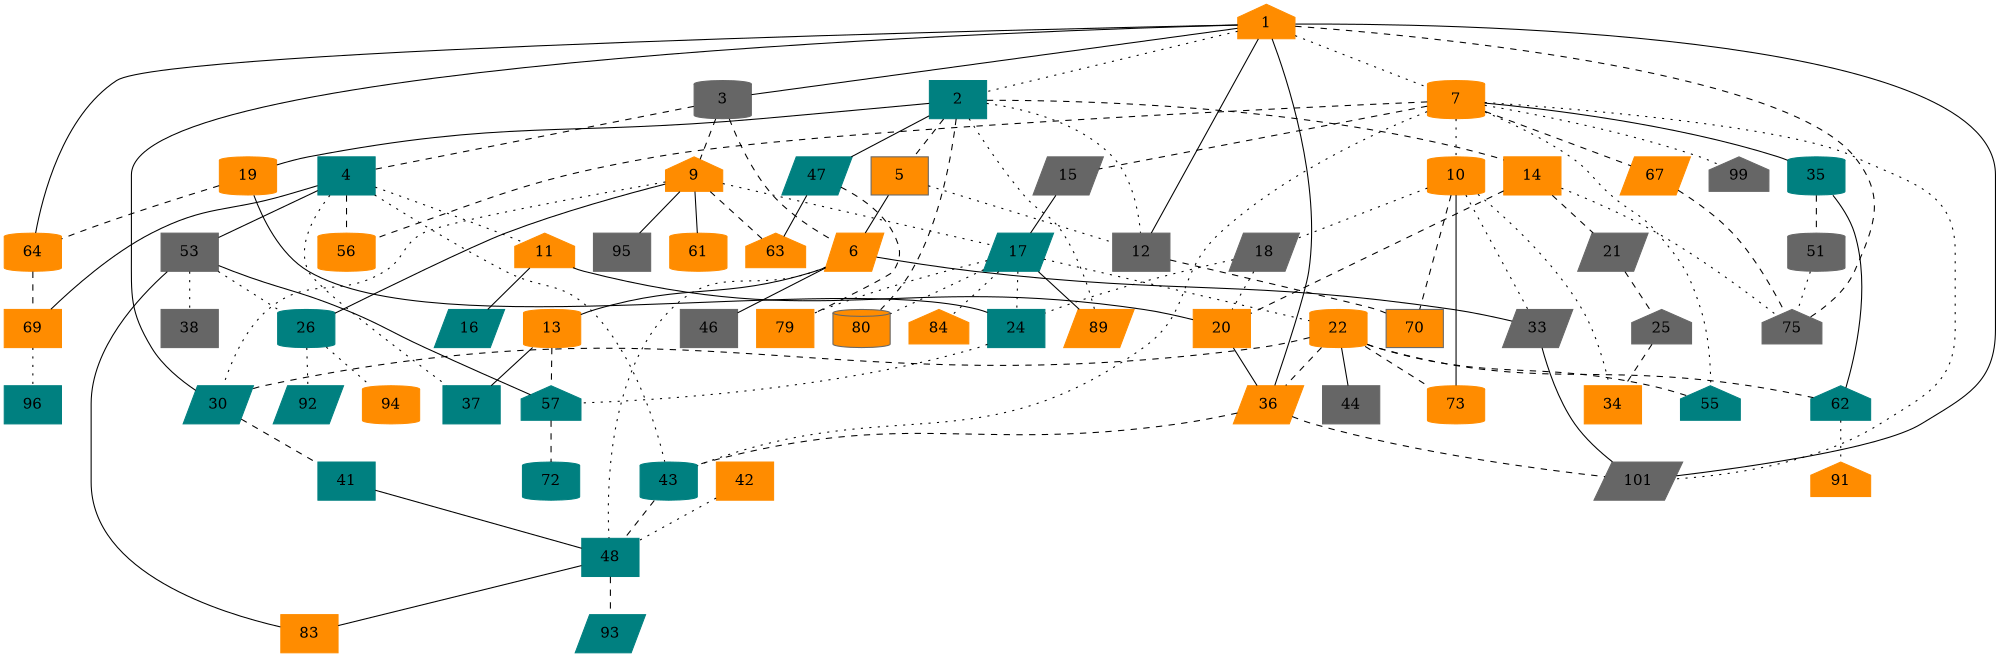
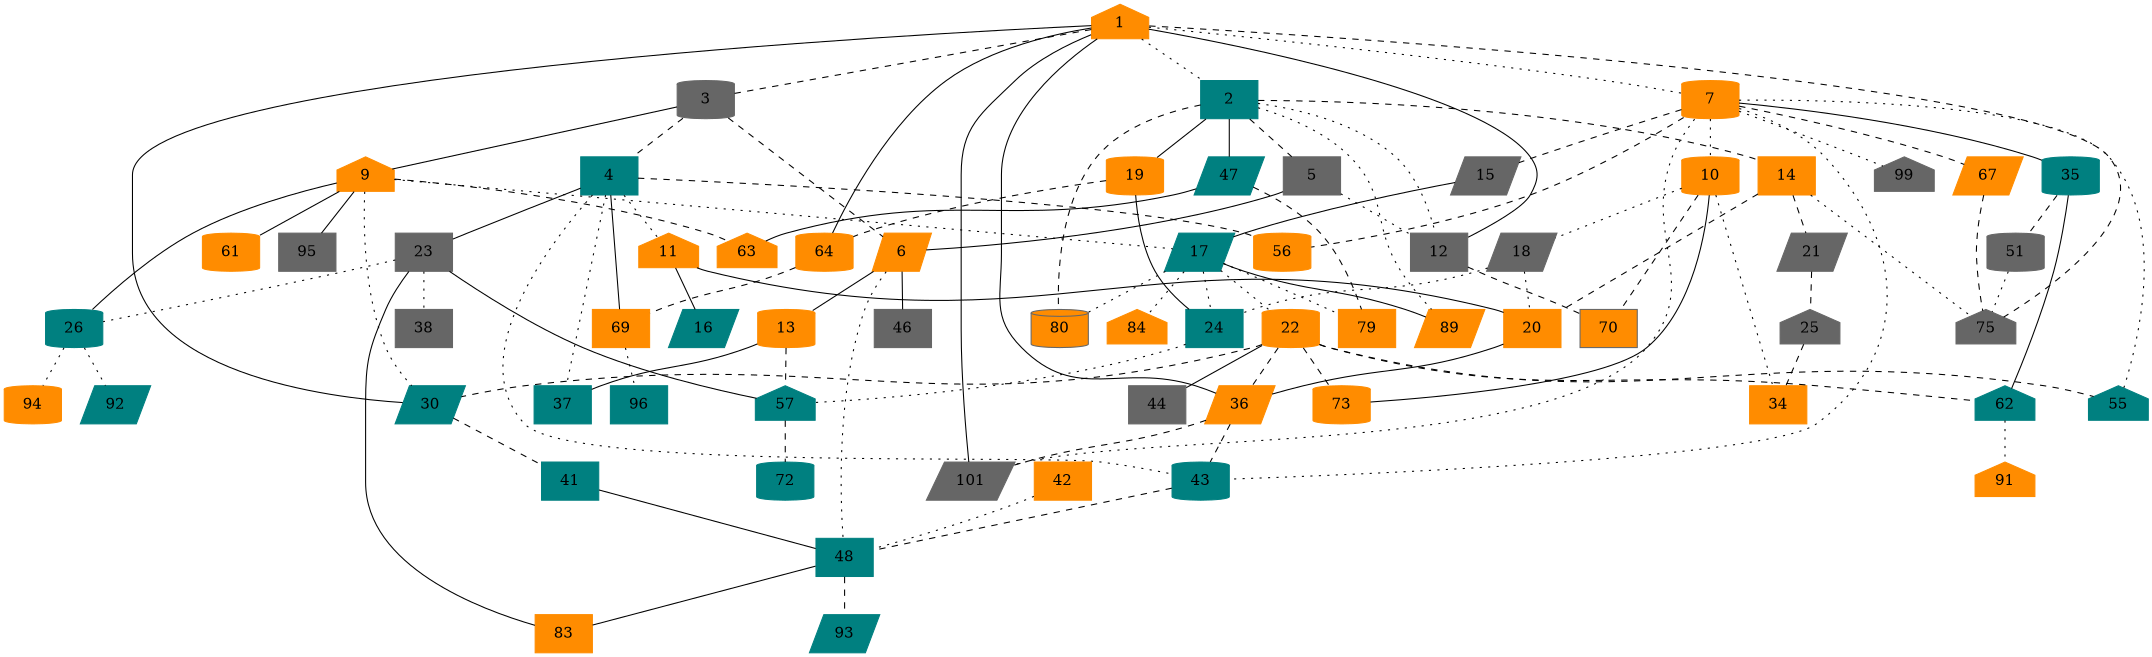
(995, 61) -> (913, 61)
(708, 139) -> (535, 138)
(900, 176) -> (1312, 176)
(190, 252) -> (424, 252)
(1538, 329) -> none
